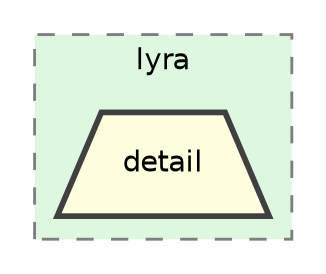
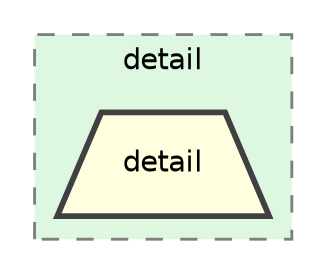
(163, 62) -> (163, 62)
